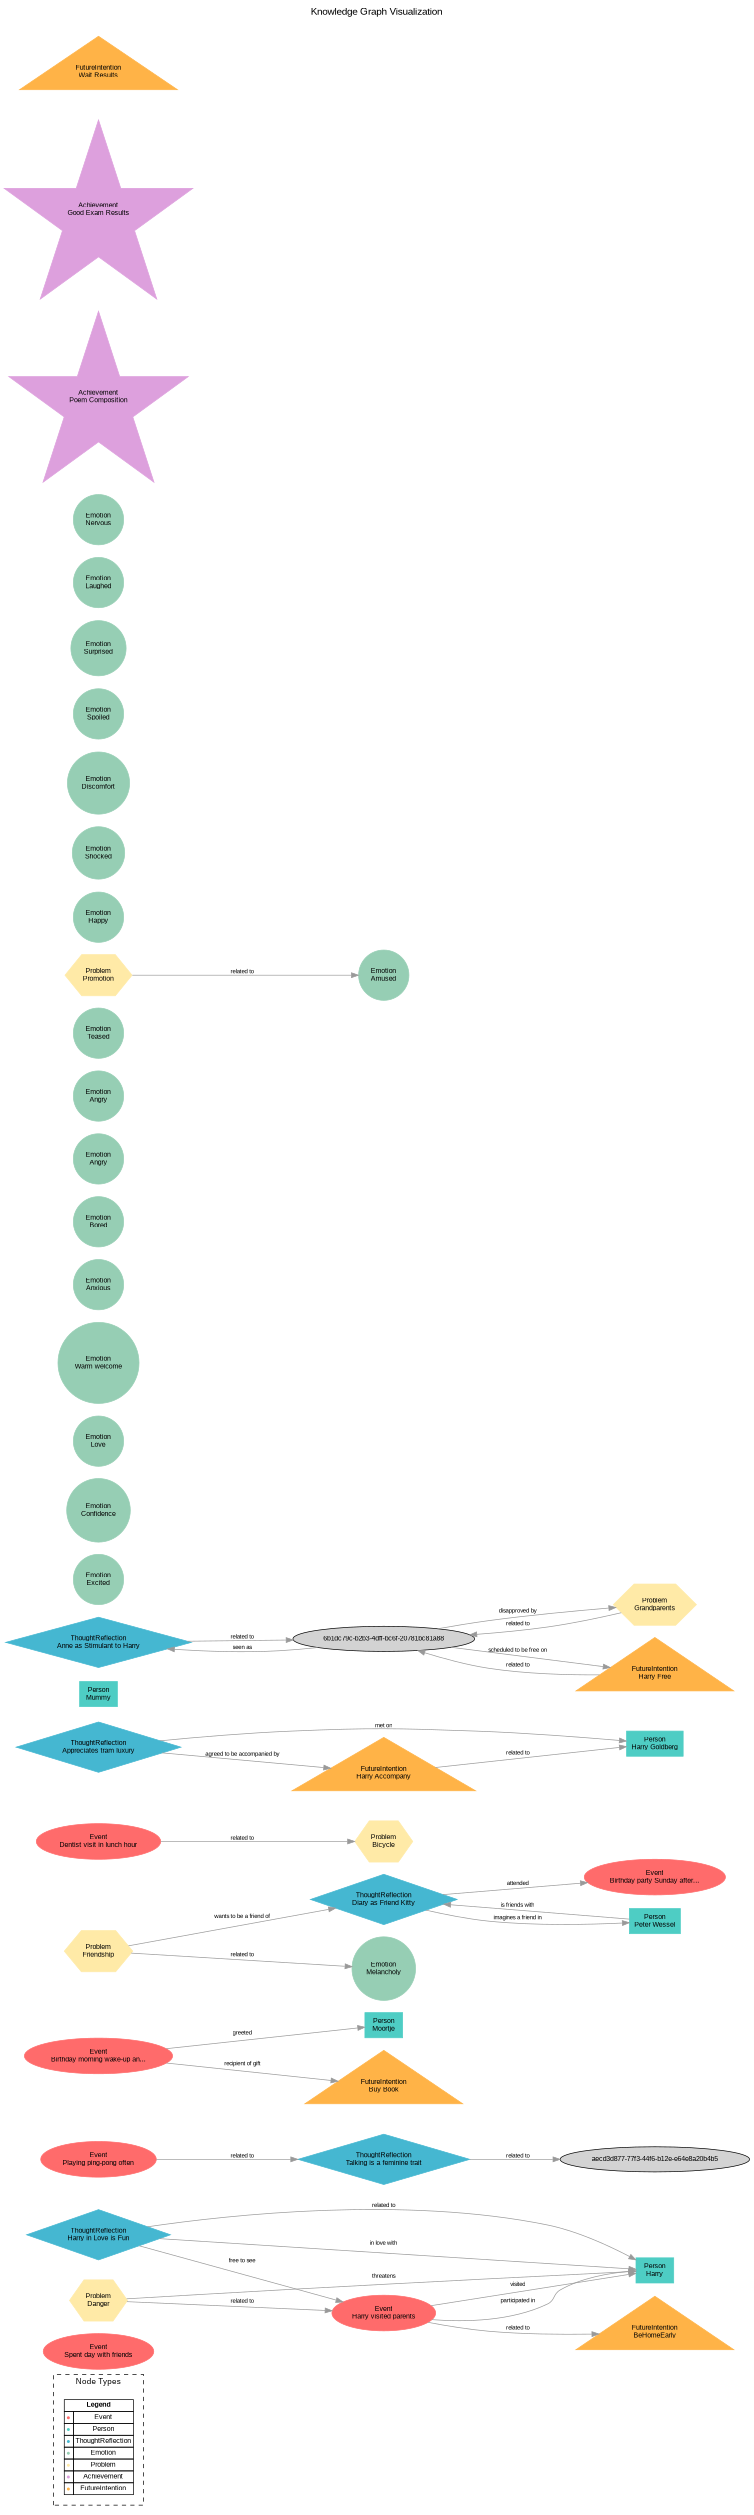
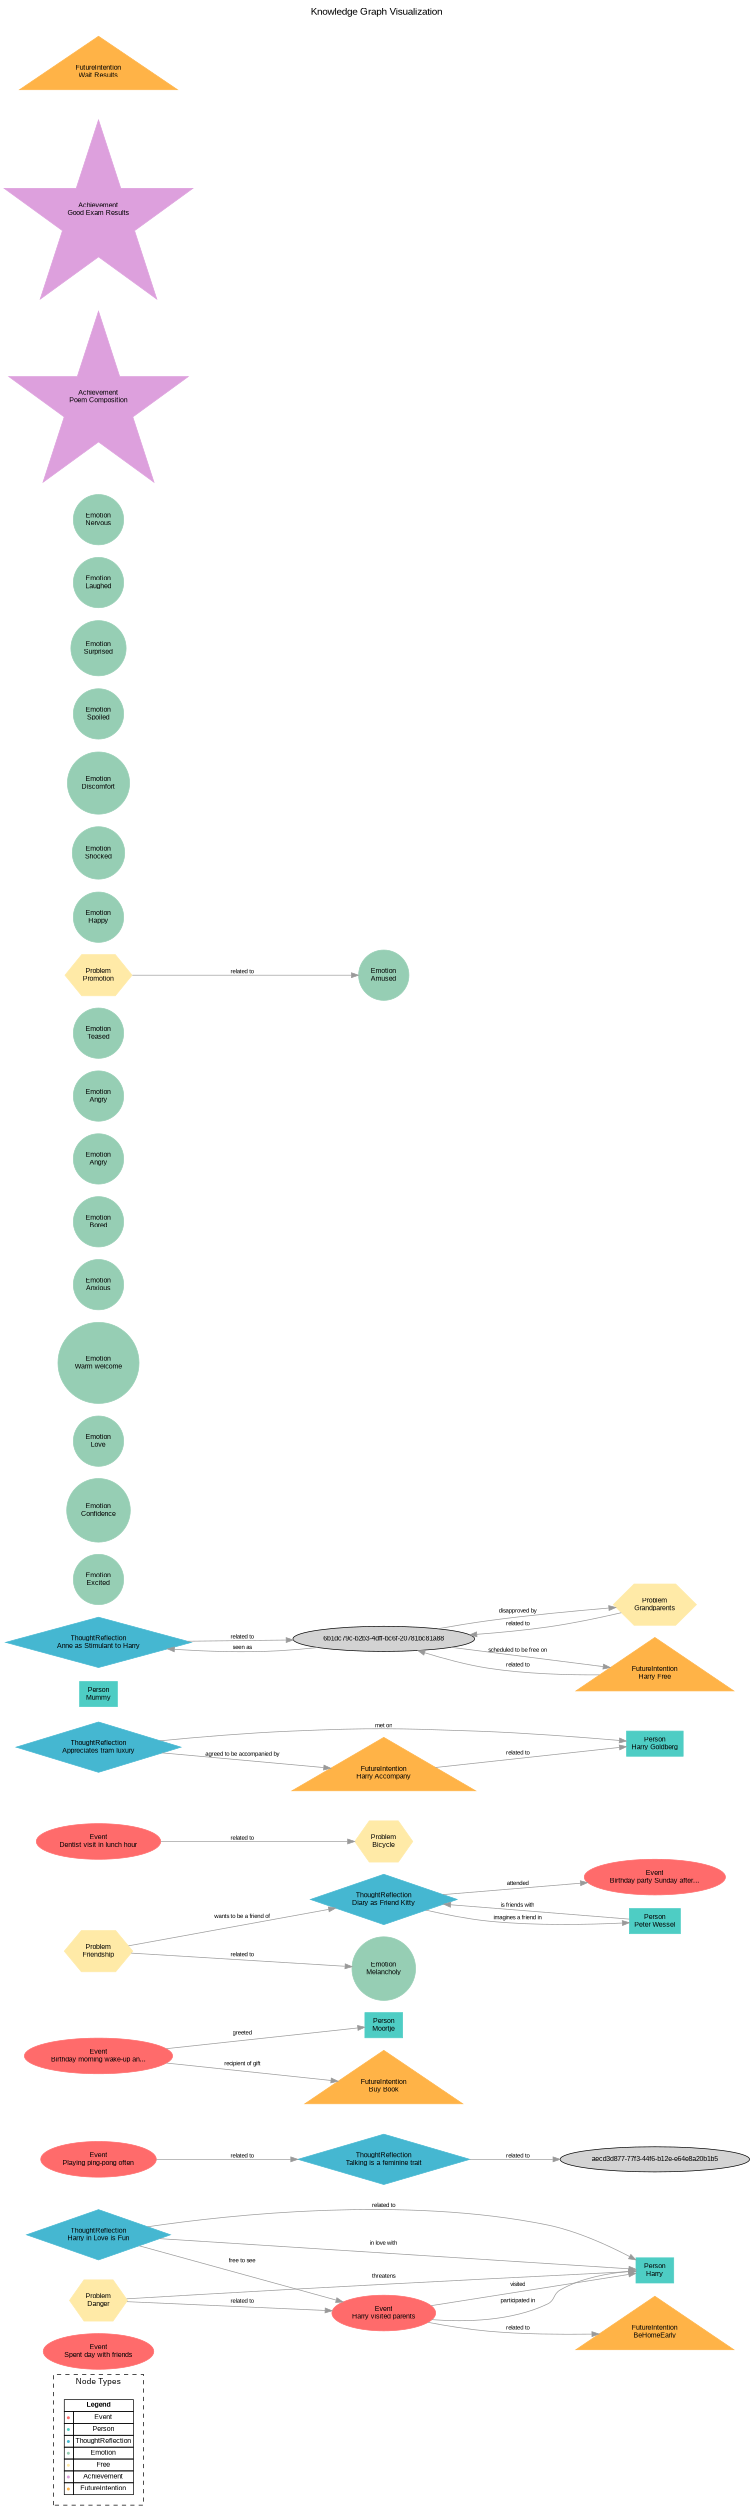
(655, 2159) -> (655, 2159)
(103, 2465) -> (103, 2465)
